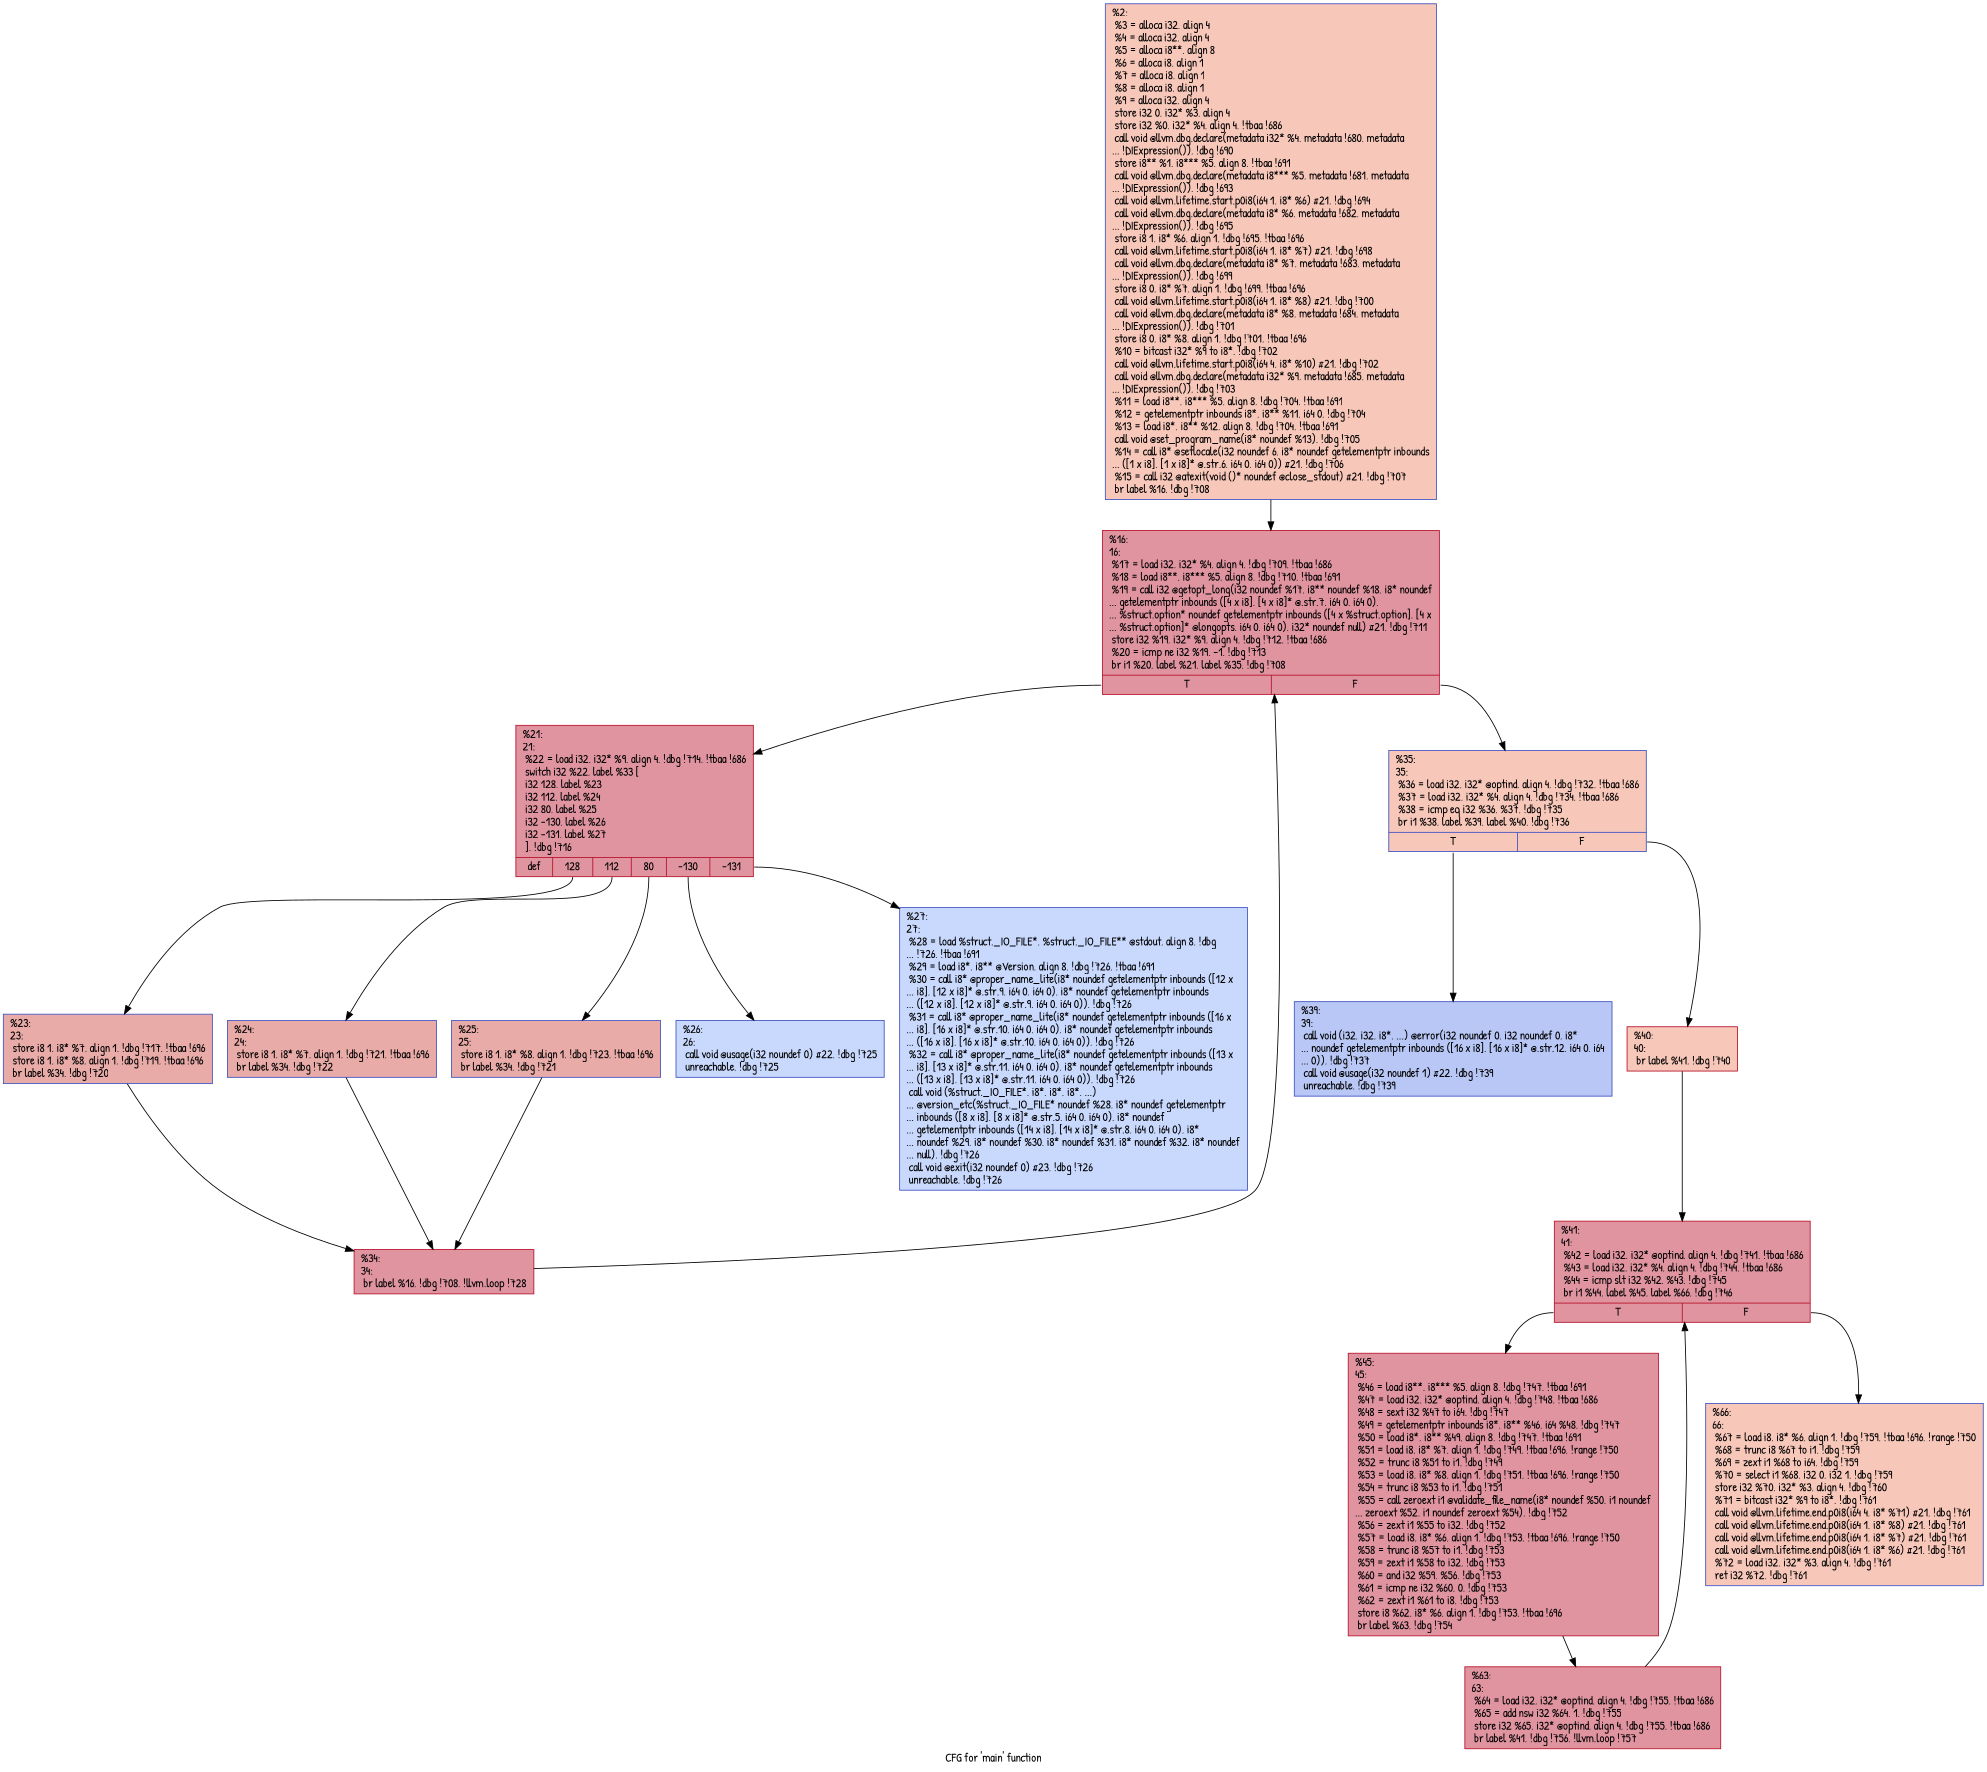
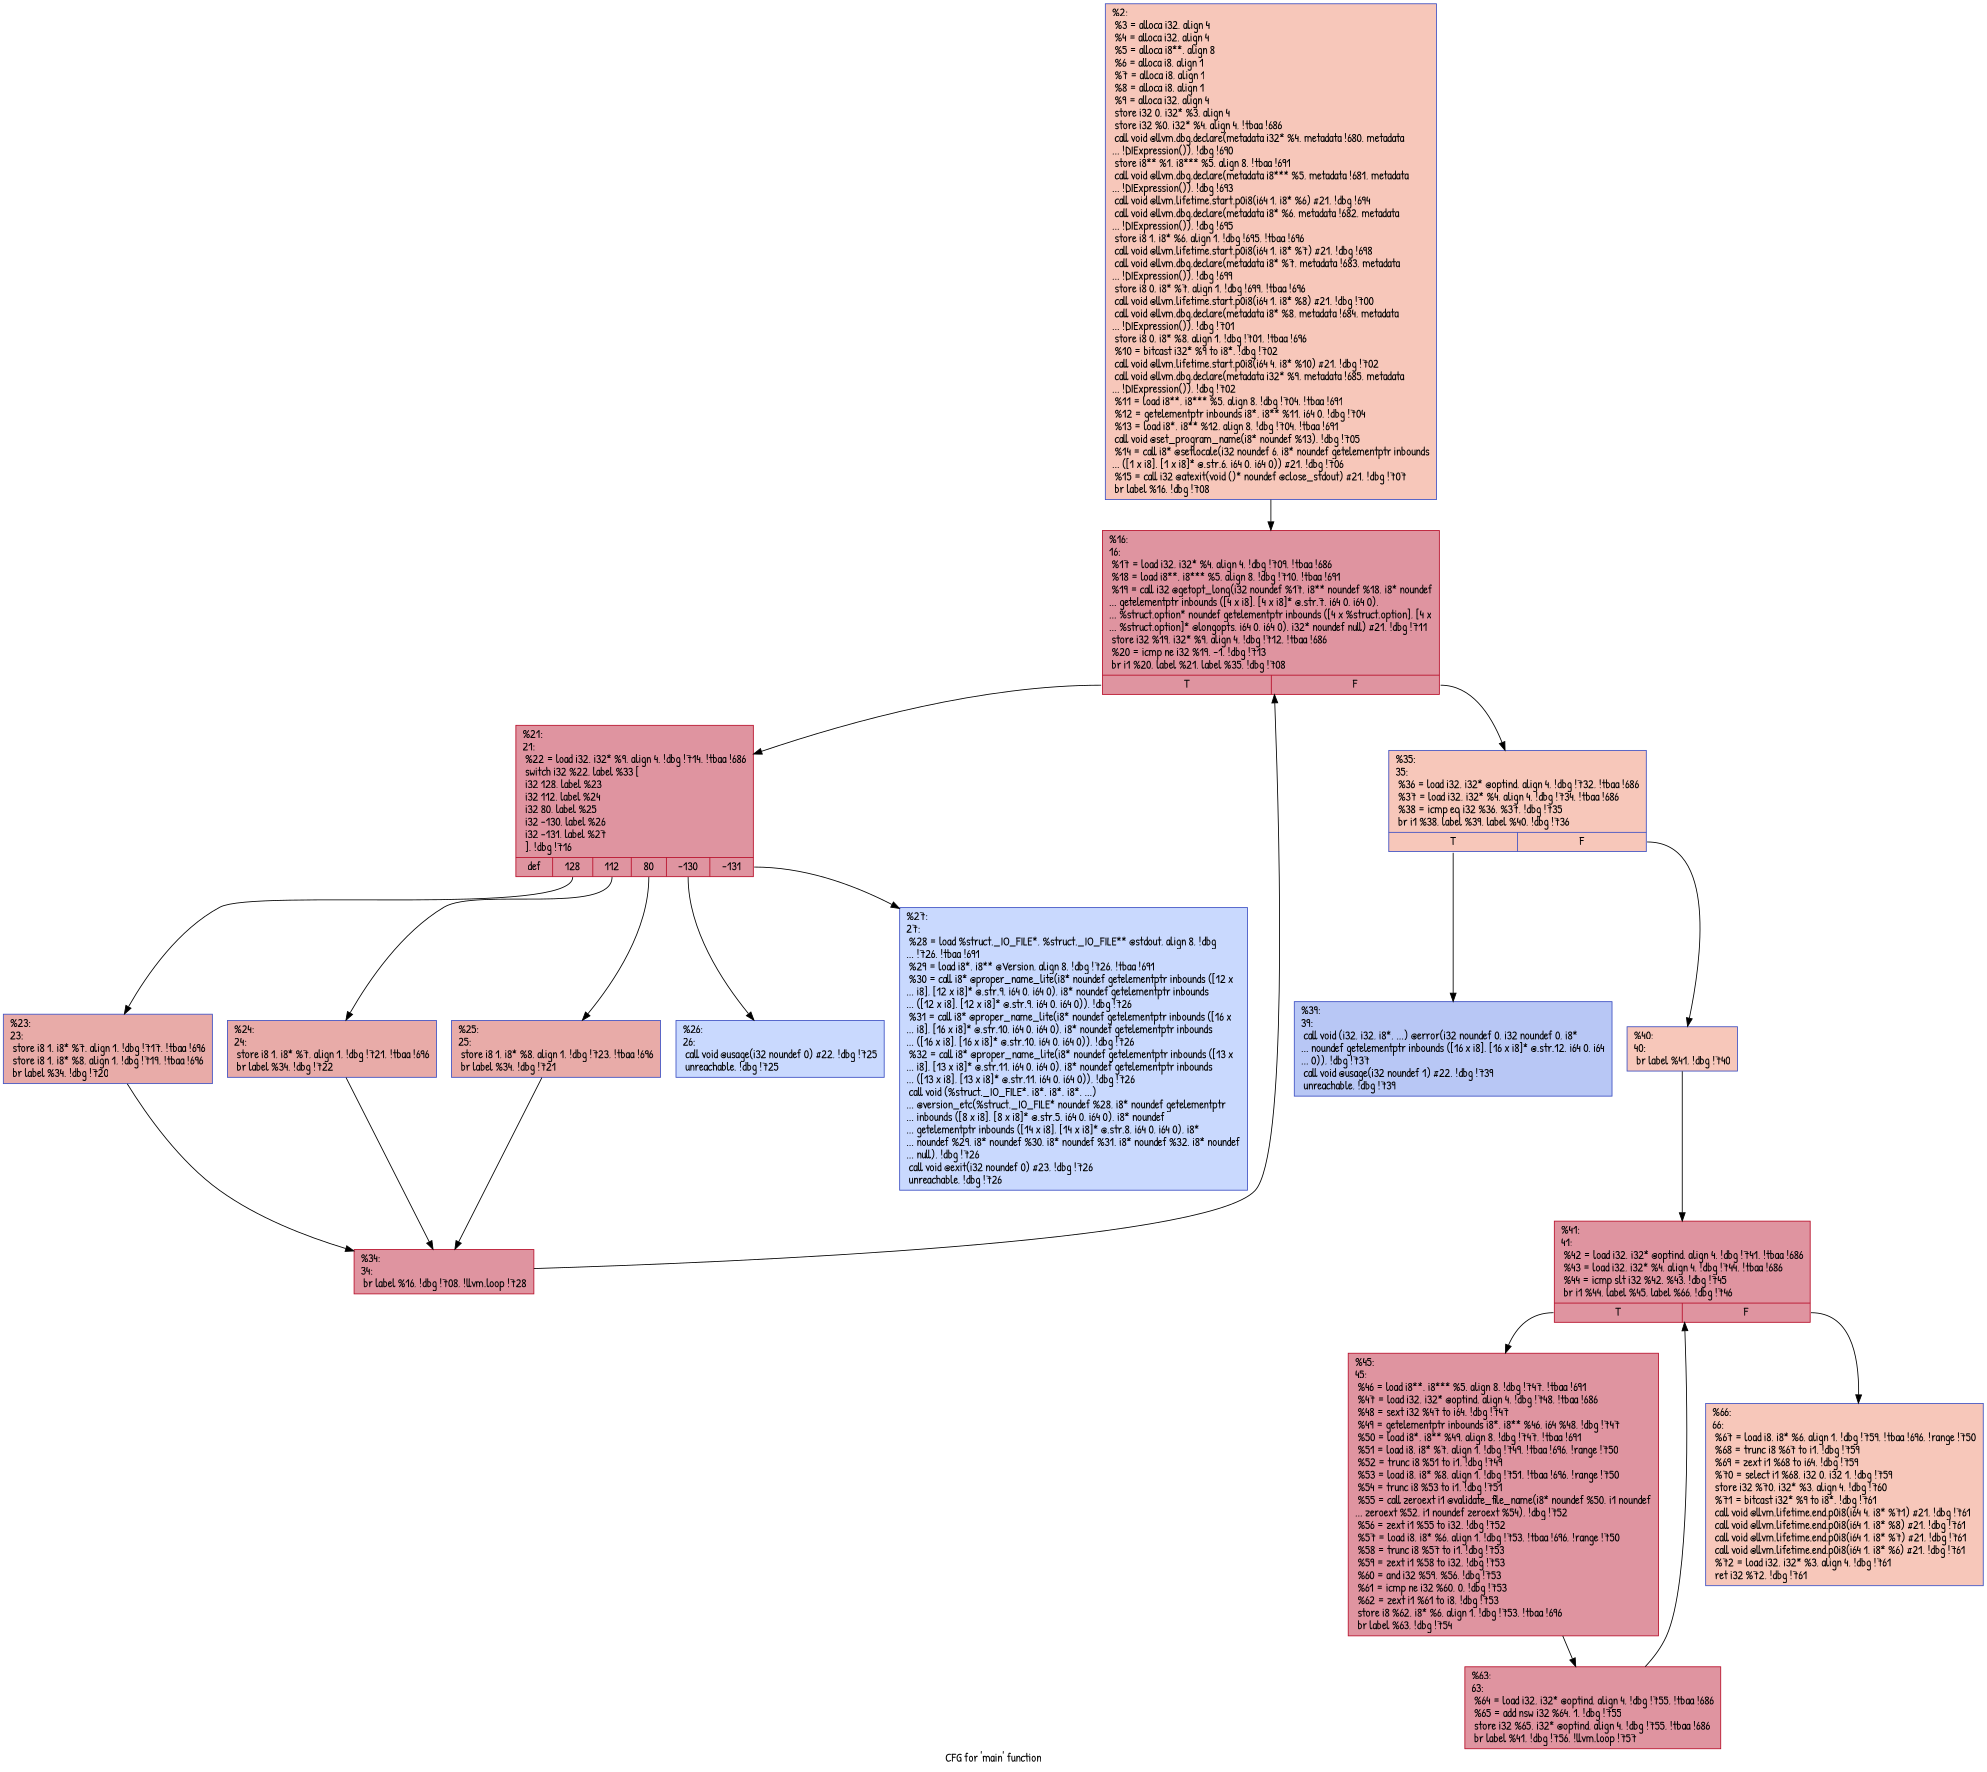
(1174, 389) -> (1174, 389)
(1682, 1049) -> (1682, 1049)
